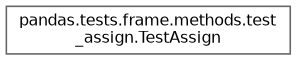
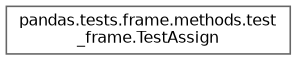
(148, 30) -> (148, 30)
